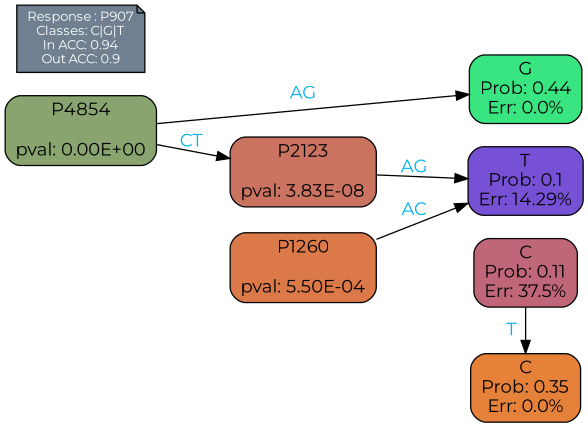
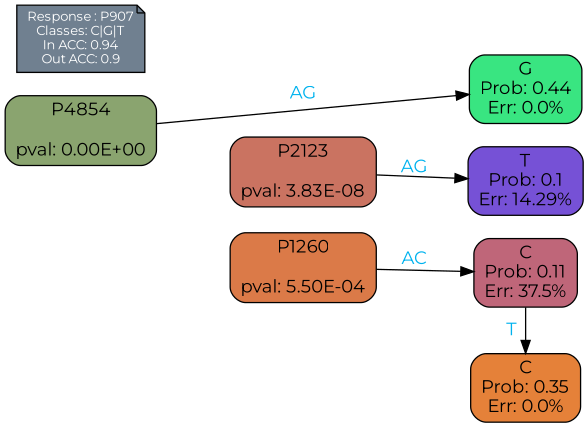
(187, 150) -> none
(416, 224) -> (419, 270)
